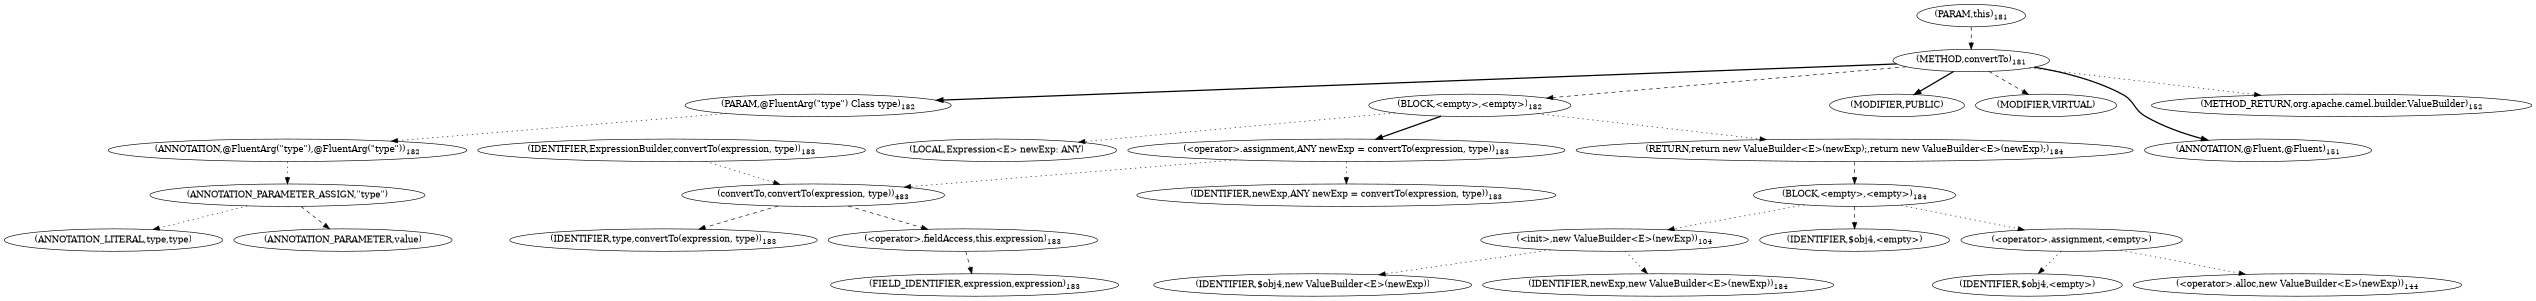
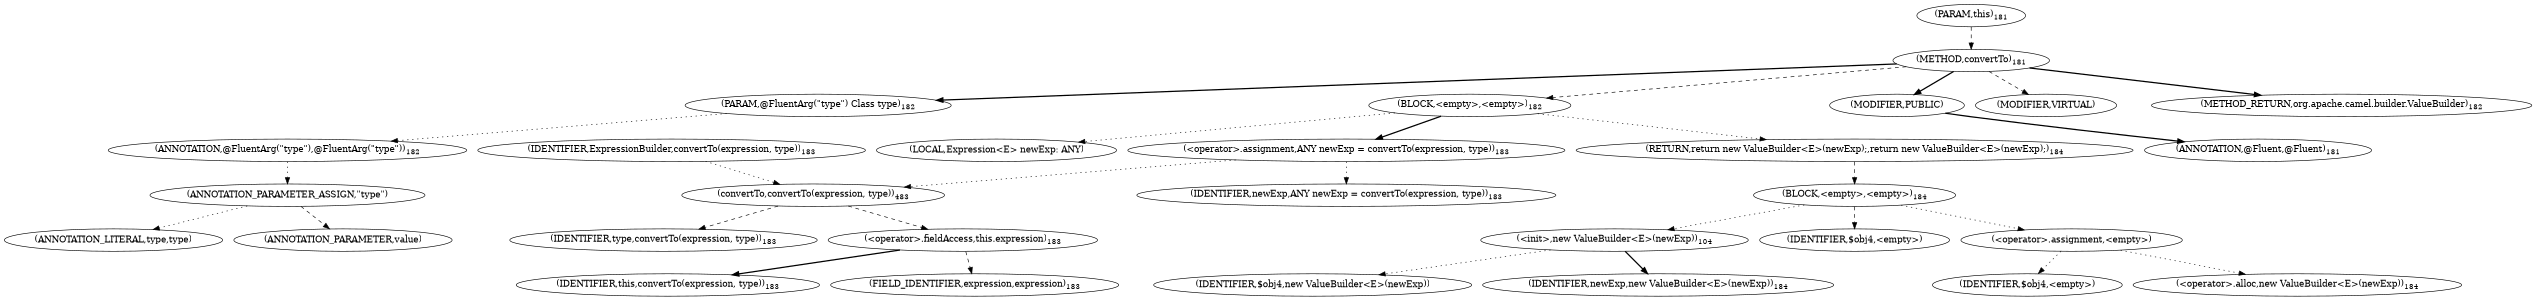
(2142, 81) -> (2142, 81)
(2122, 94) -> (2061, 128)
(2476, 104) -> (2476, 104)
(2333, 149) -> (2333, 149)
(1634, 260) -> (1634, 260)
(2411, 284) -> (2411, 284)
none -> (668, 285)
